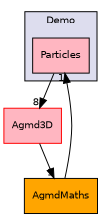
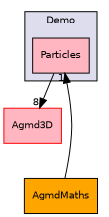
(45, 156) -> none
